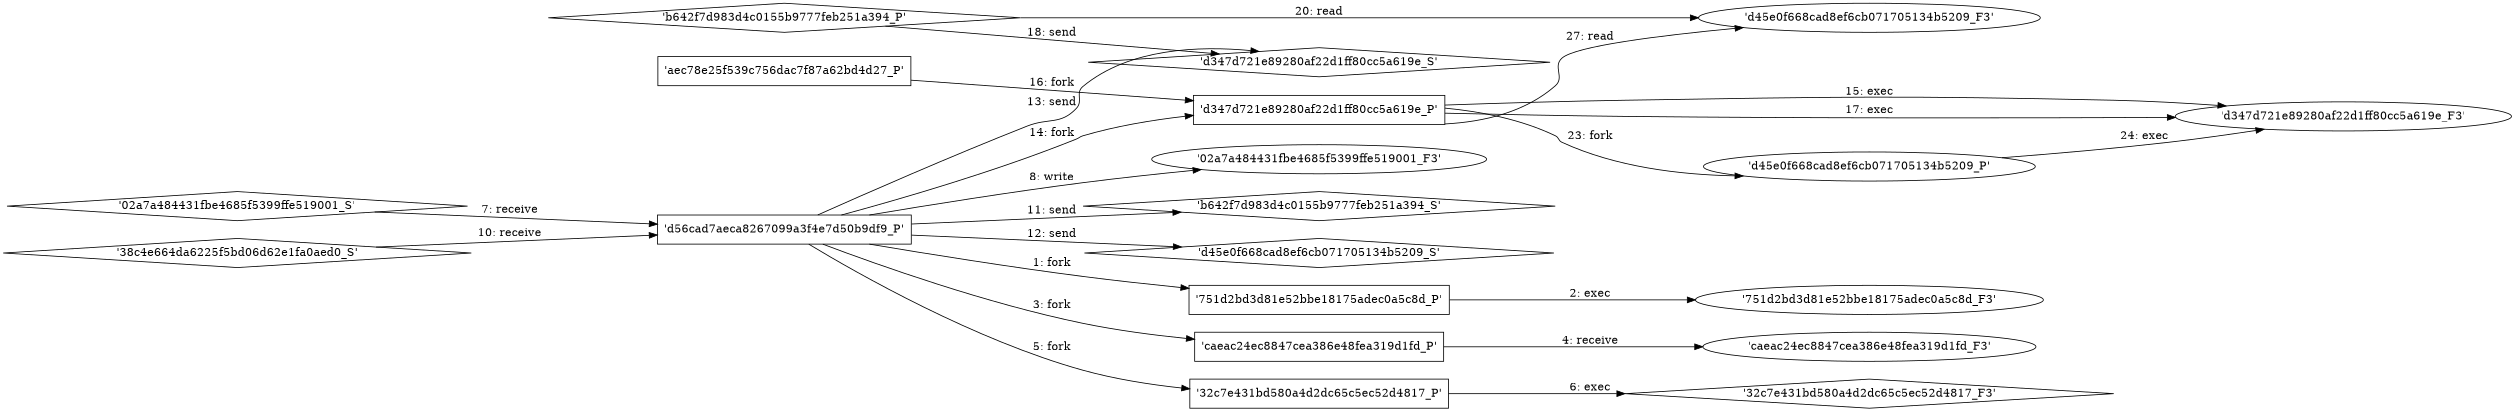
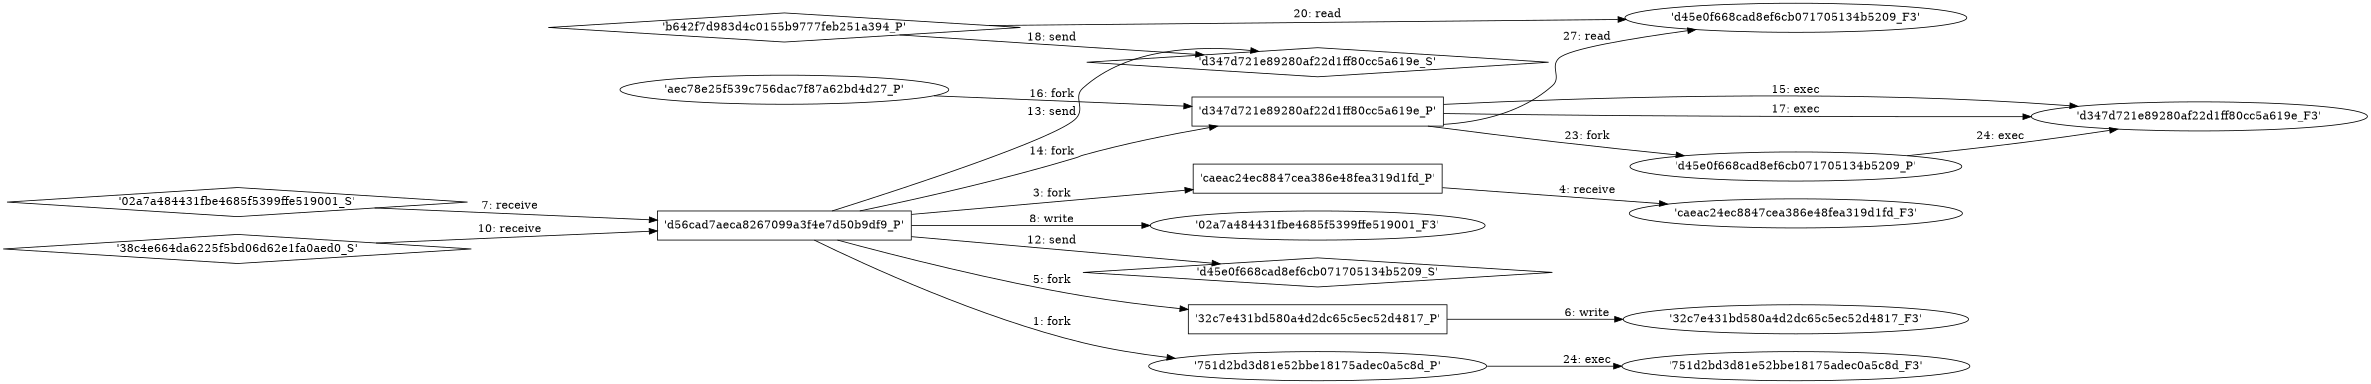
(784, 71) -> (784, 90)
(1319, 206) -> none
(1590, 294) -> (1587, 360)
(1319, 300) -> (1318, 366)
(1590, 388) -> (1587, 313)
(1869, 394) -> (1796, 319)
